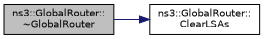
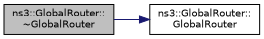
(205, 19) -> (205, 19)
